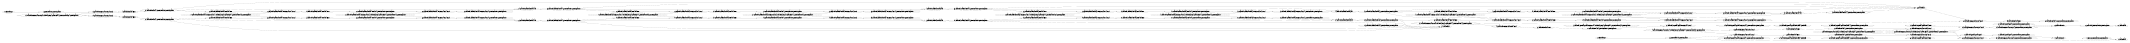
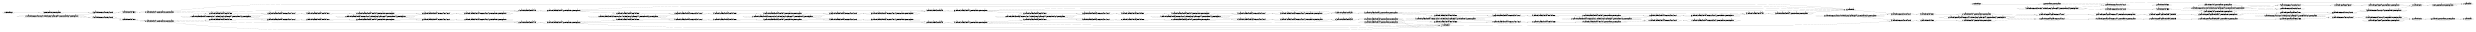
none -> (2052, 15)
